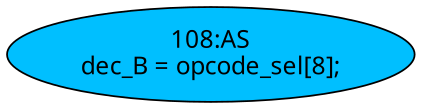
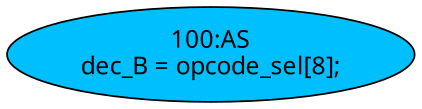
(211, 54) -> (211, 54)
